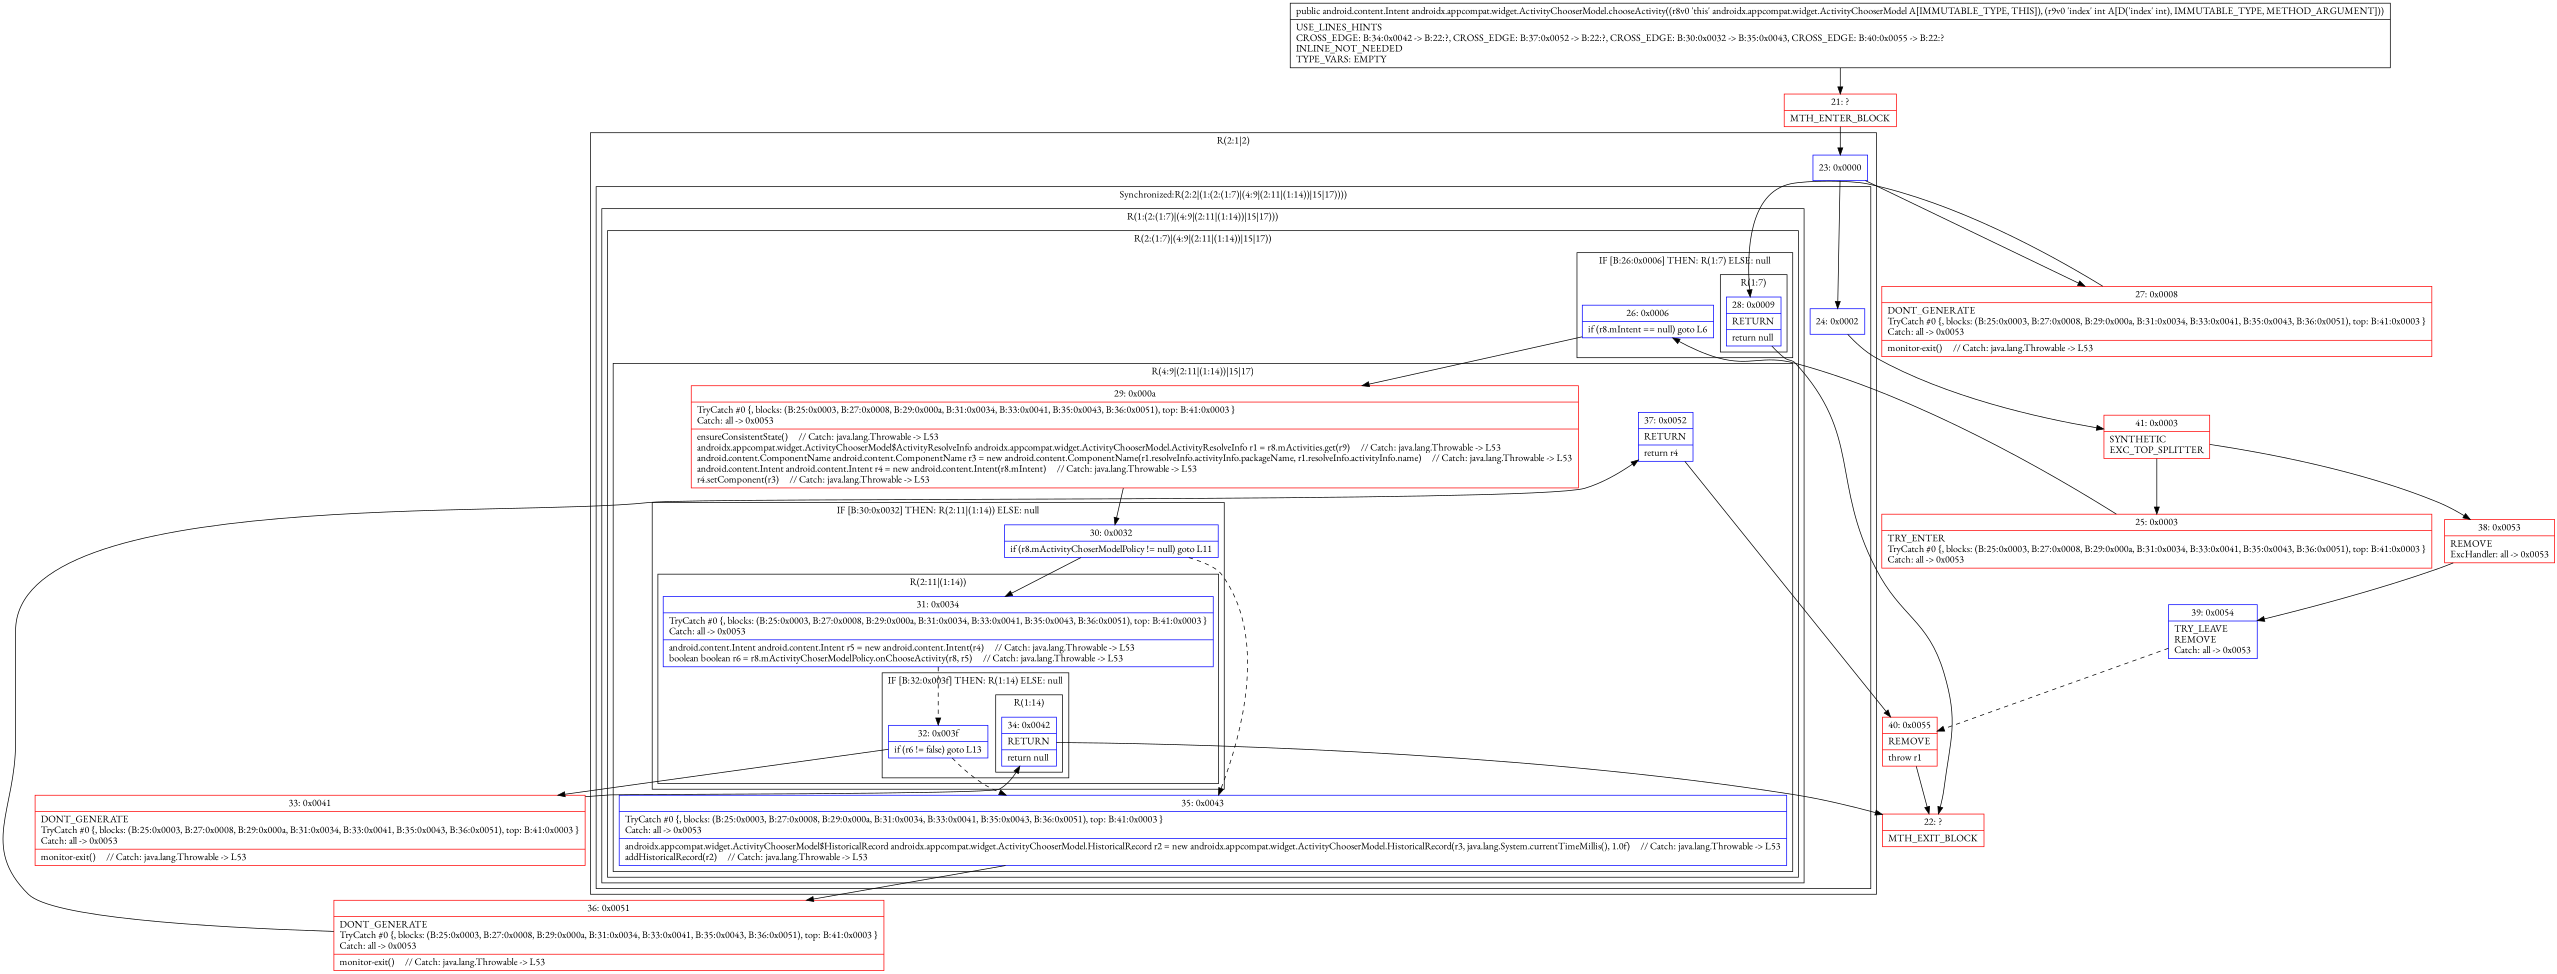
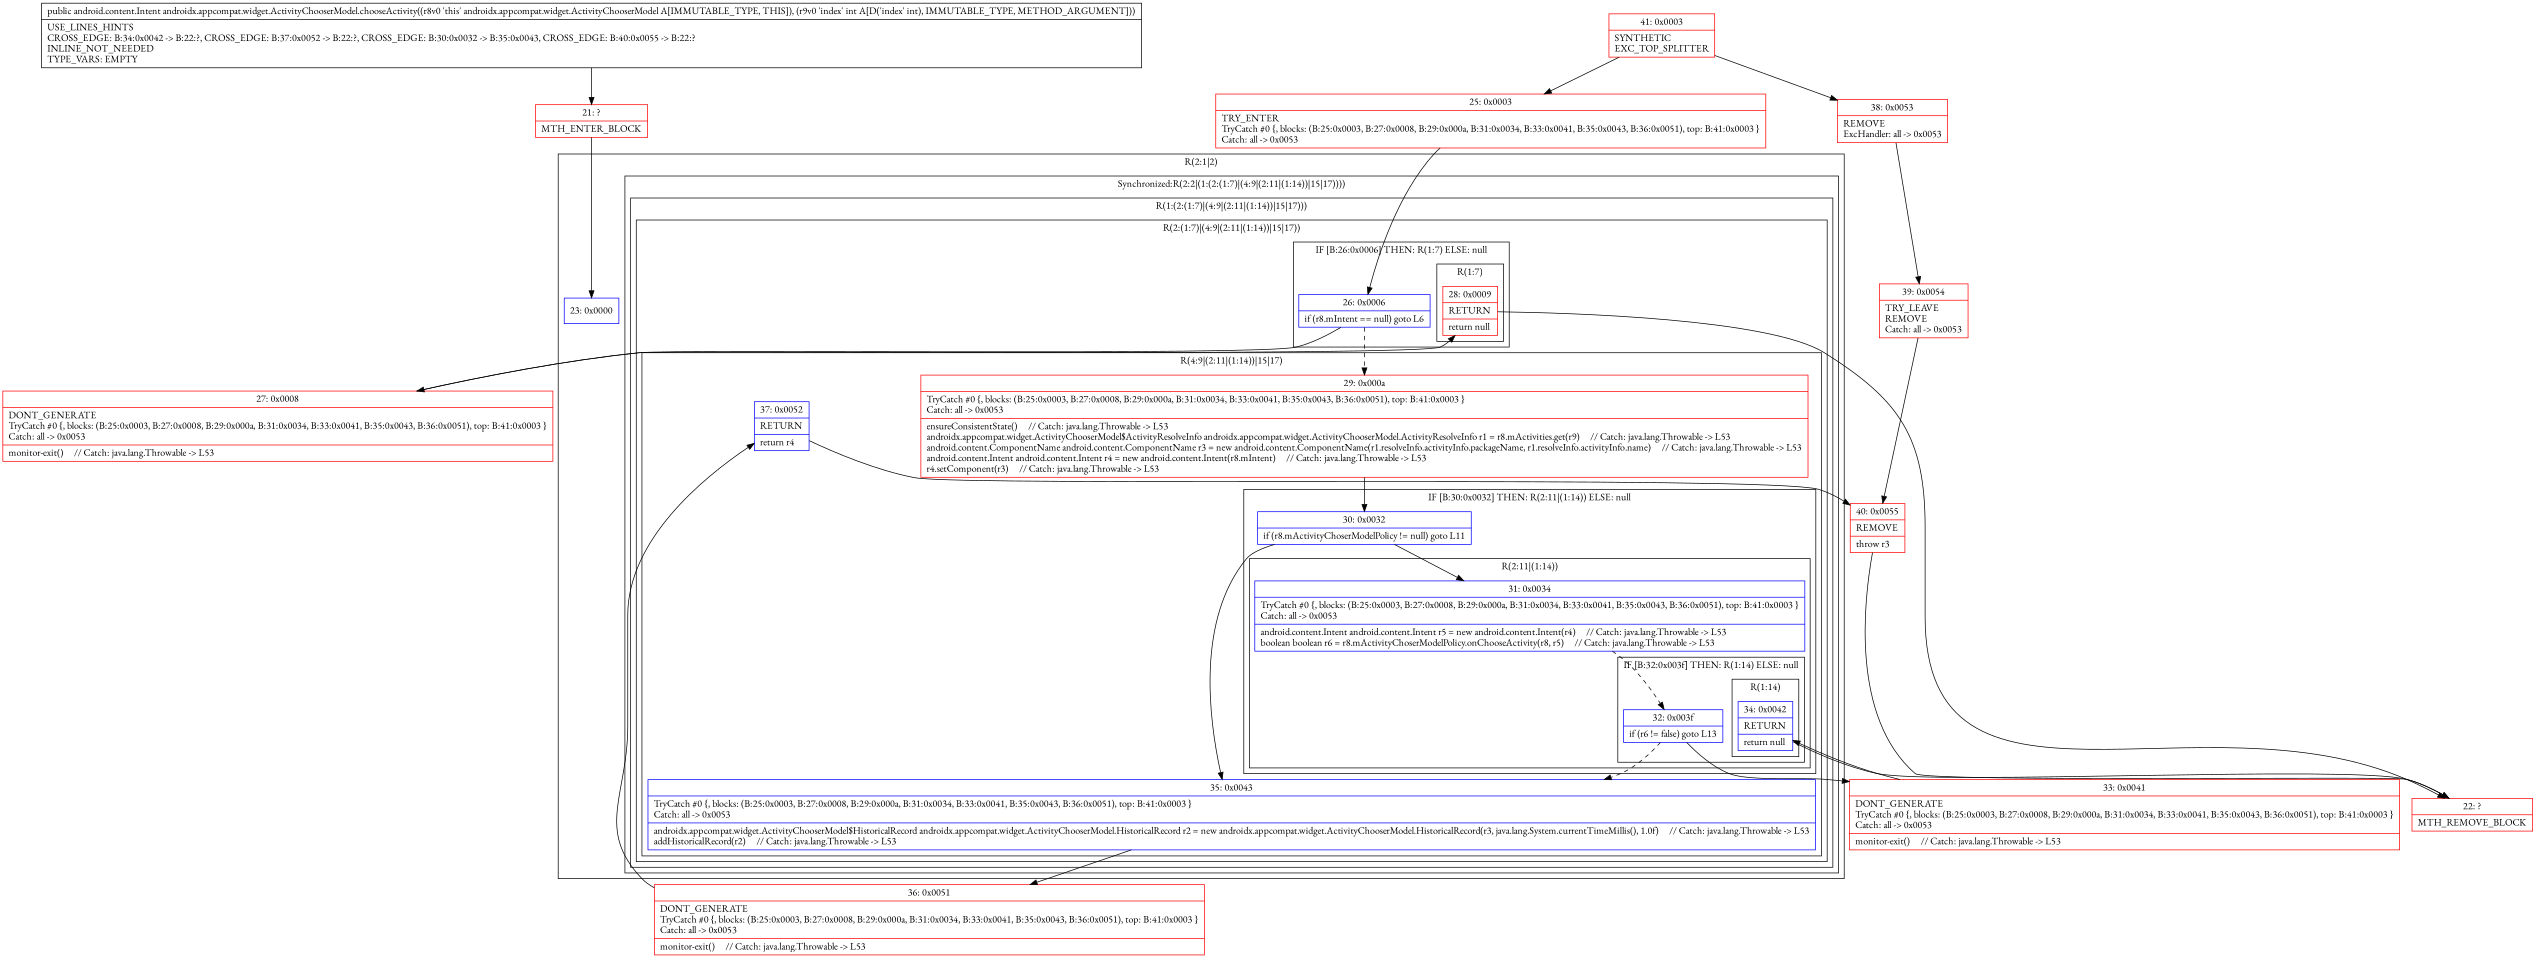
(1972, 232) -> (883, 352)
(1754, 322) -> (1470, 311)
(1837, 322) -> none
(1486, 358) -> (1364, 343)
(2213, 632) -> (1924, 311)
(1247, 662) -> (1213, 646)
(2056, 688) -> (1902, 413)
(1905, 758) -> (1873, 544)
(1933, 838) -> (2472, 823)
